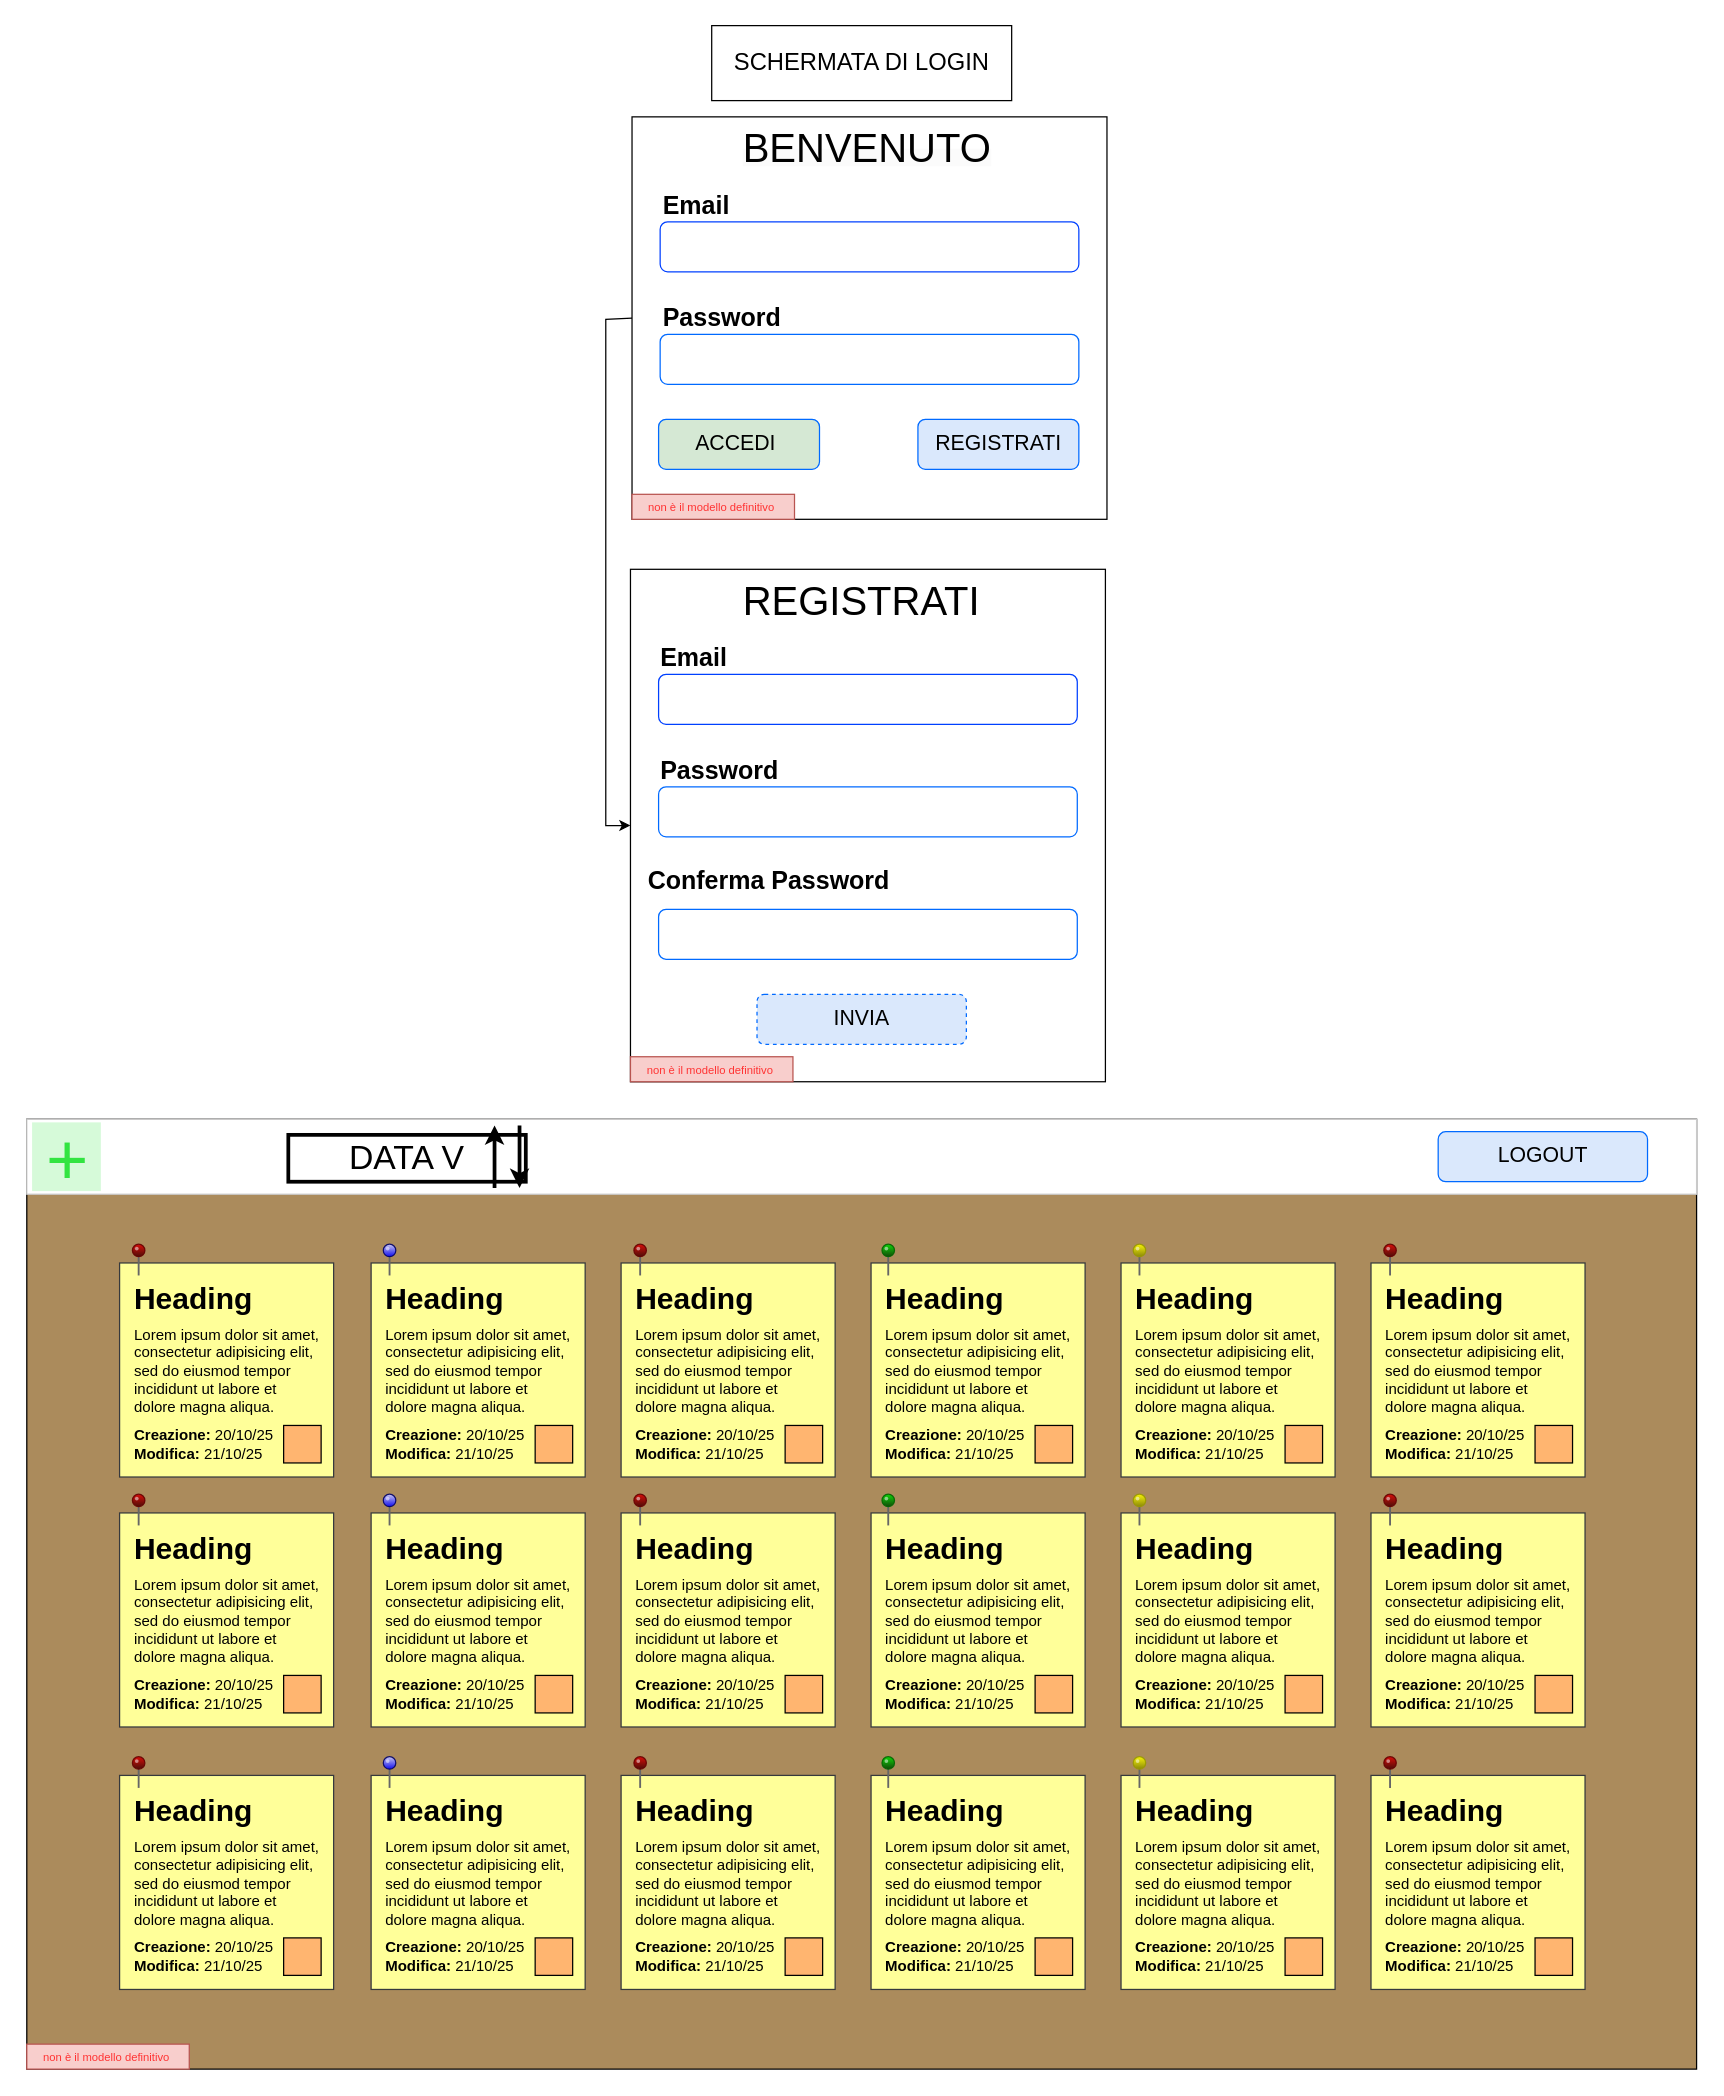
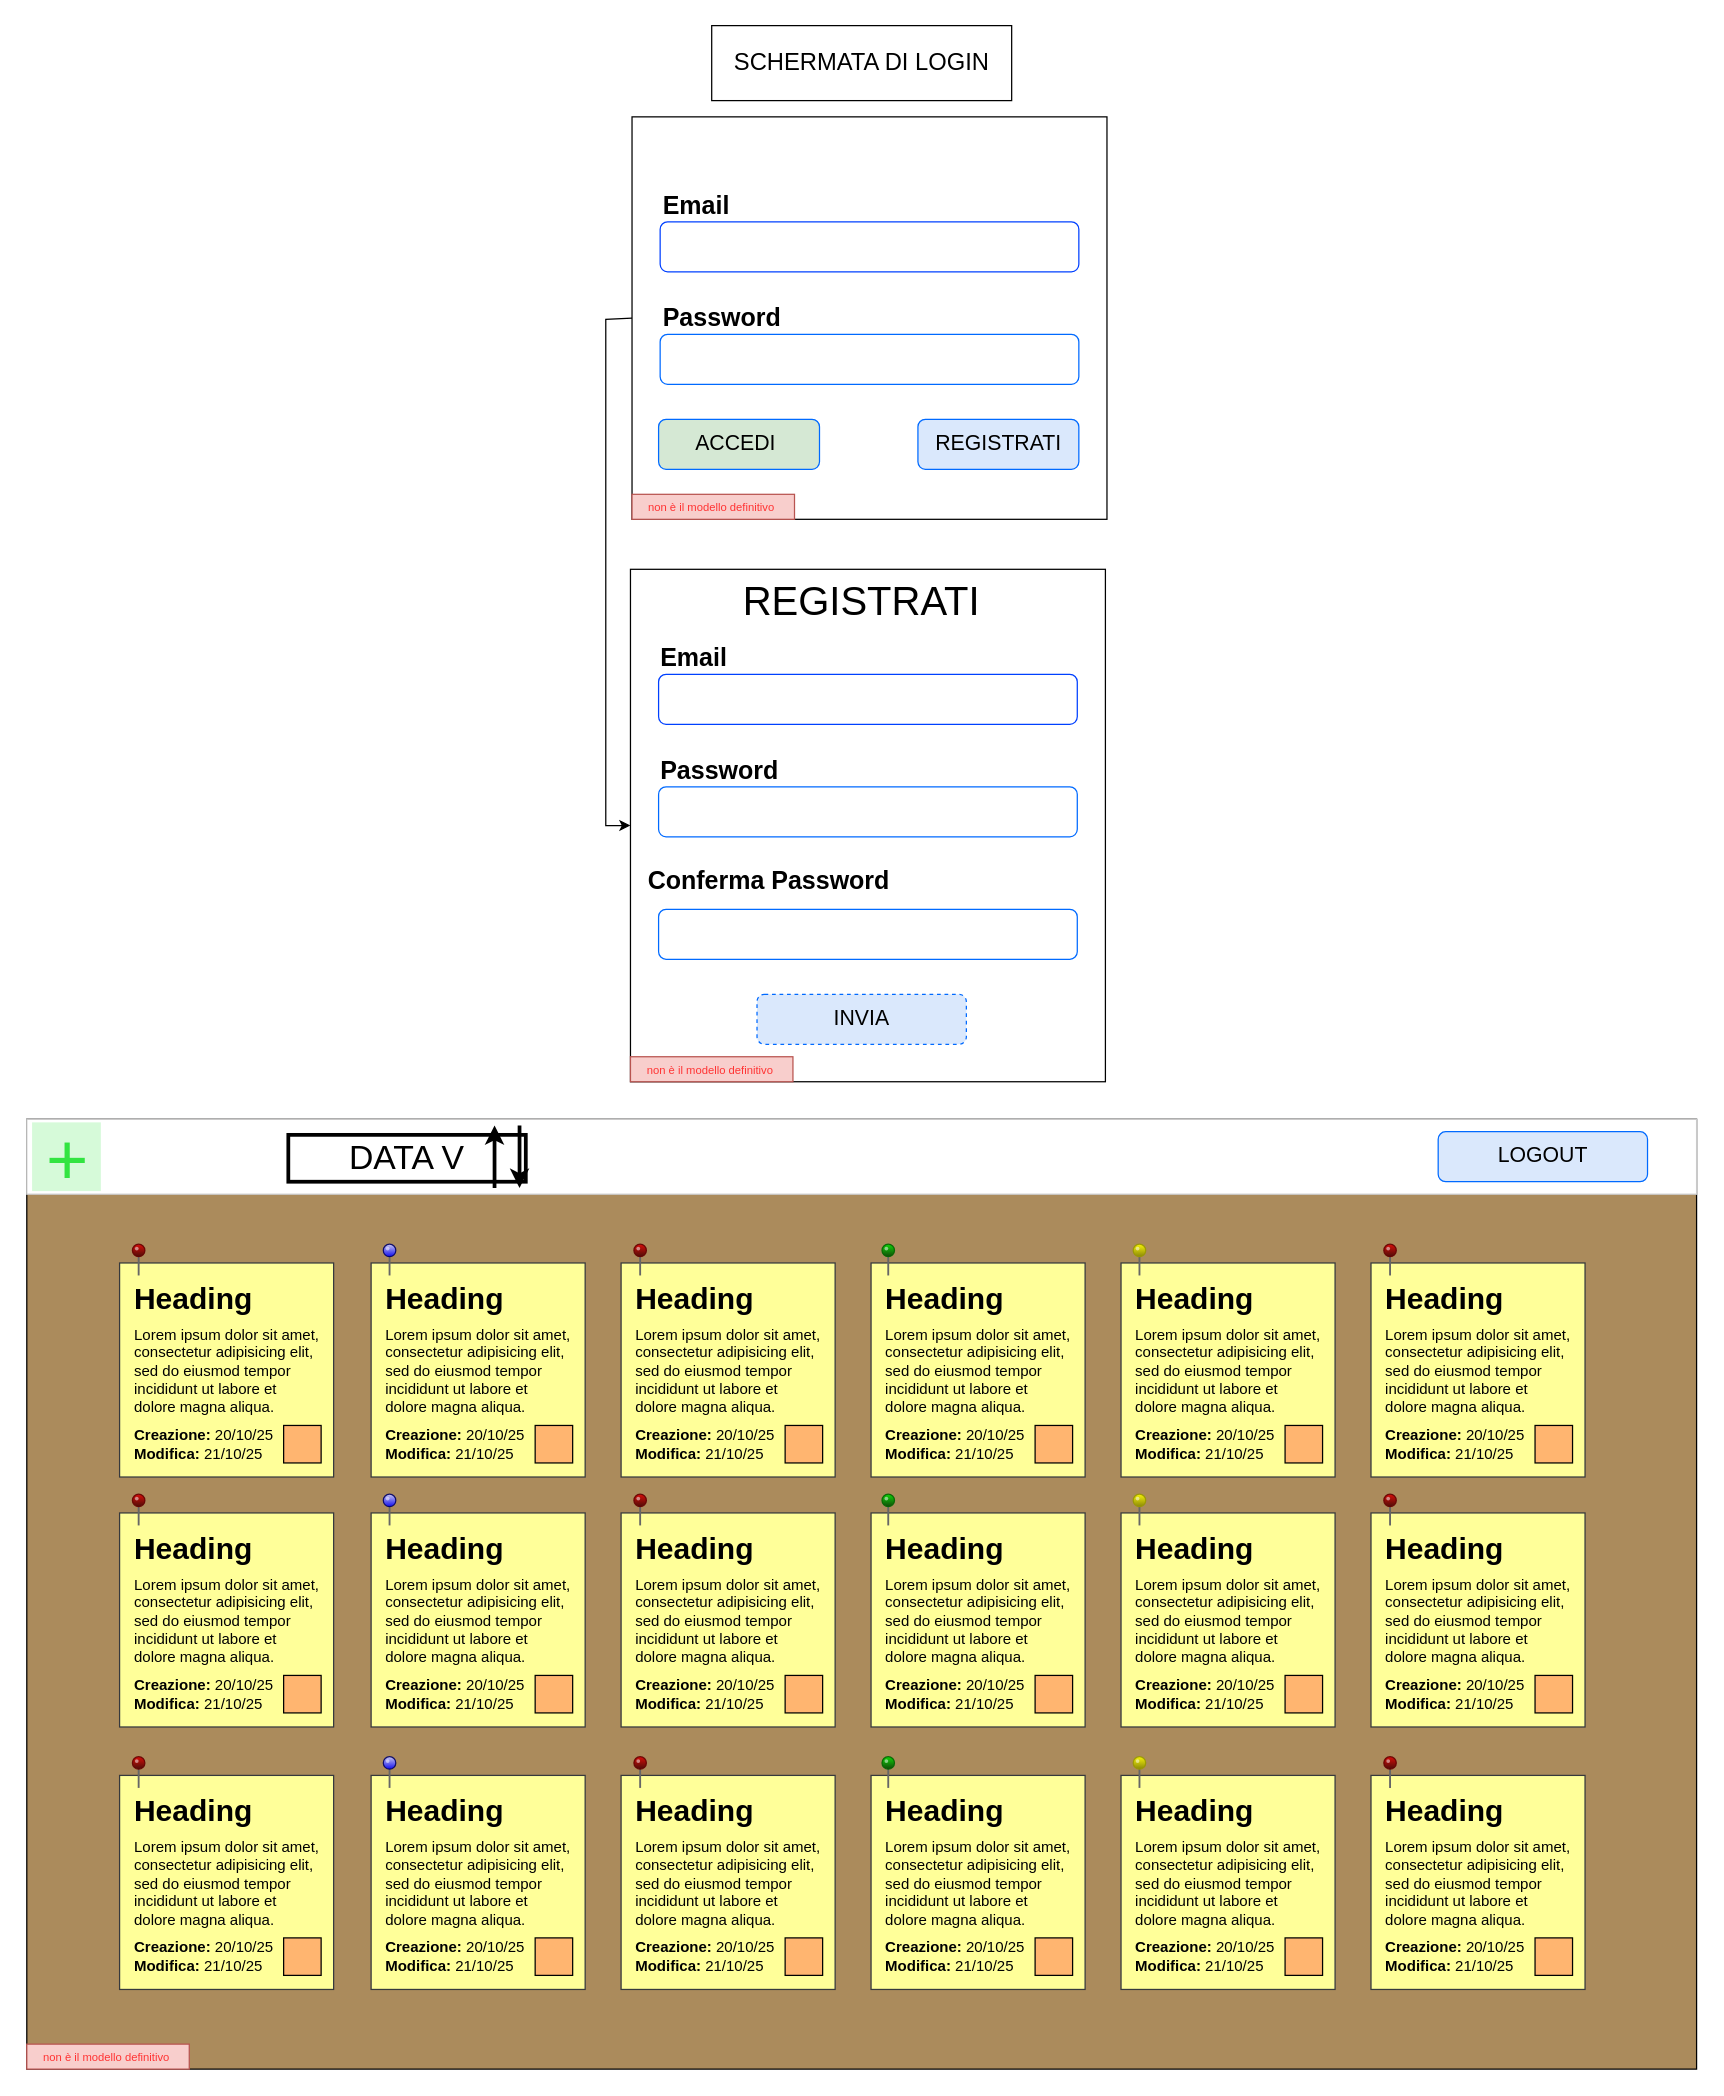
(869, 149) -> none
